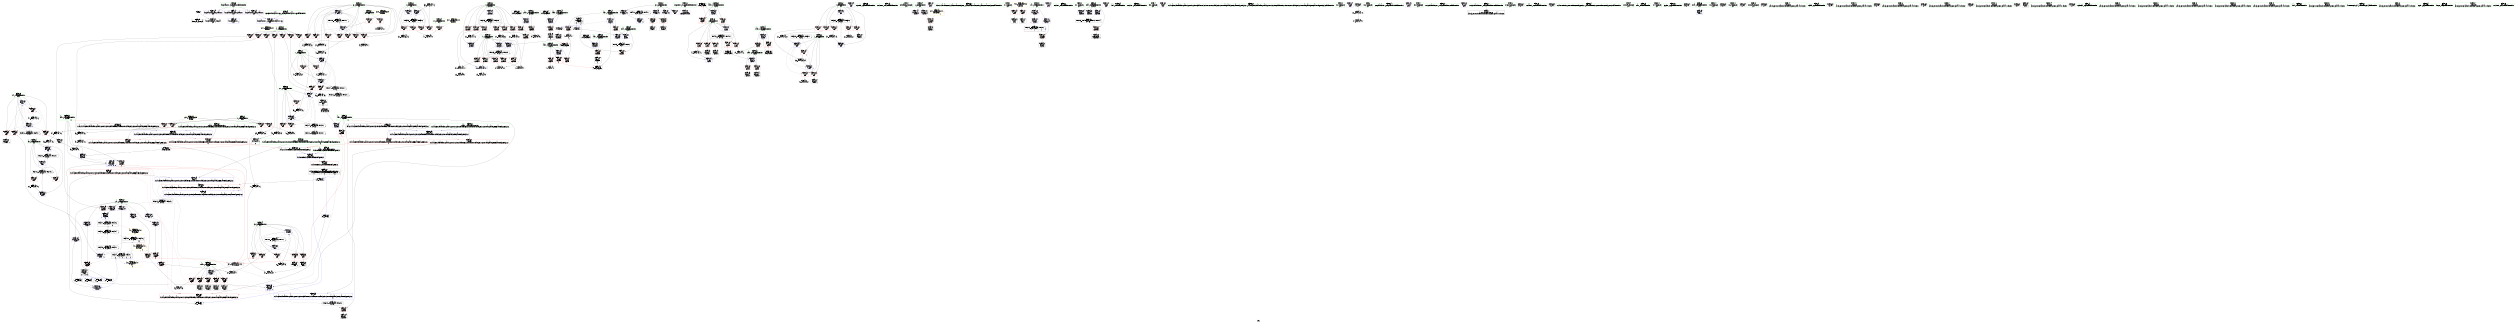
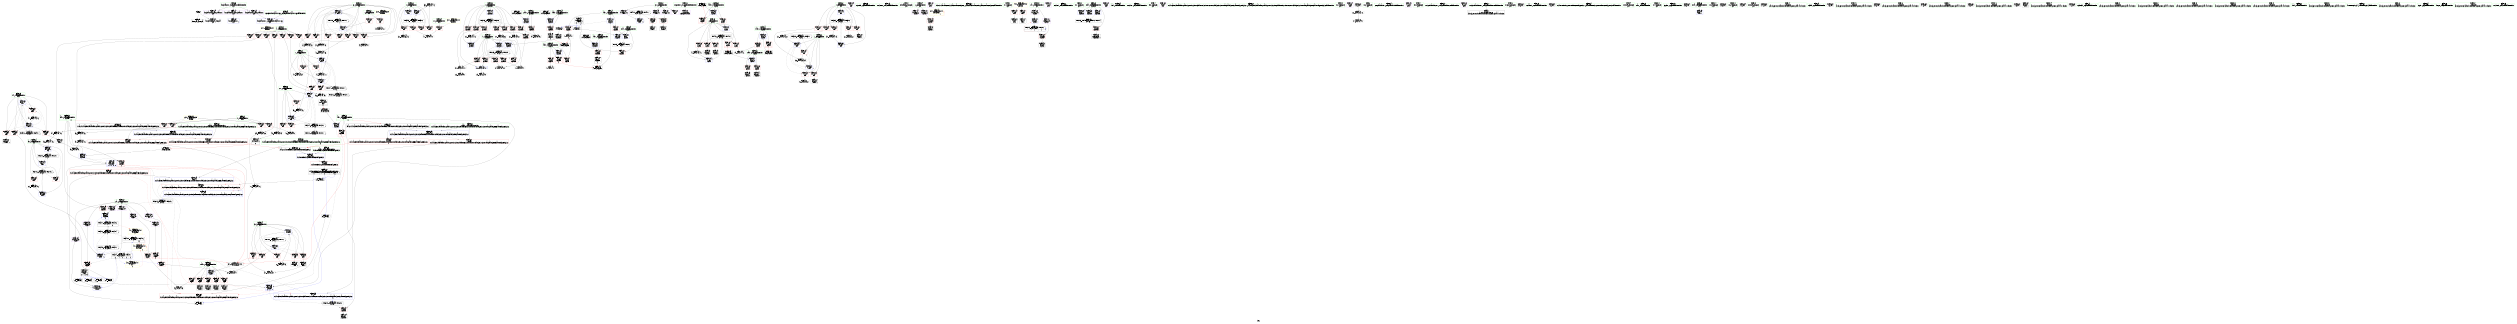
(624, 14) -> (624, 14)
